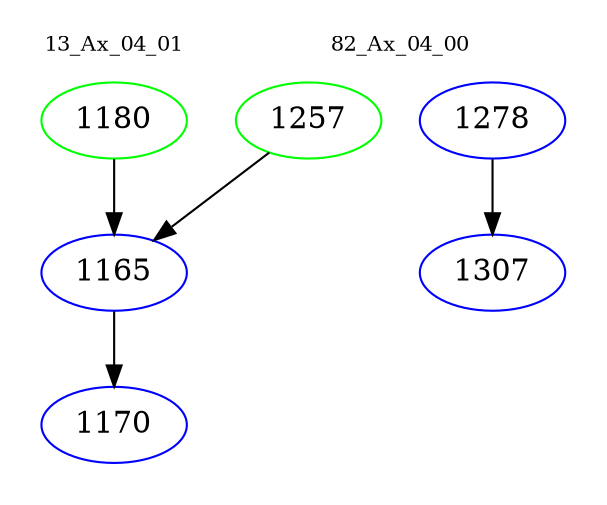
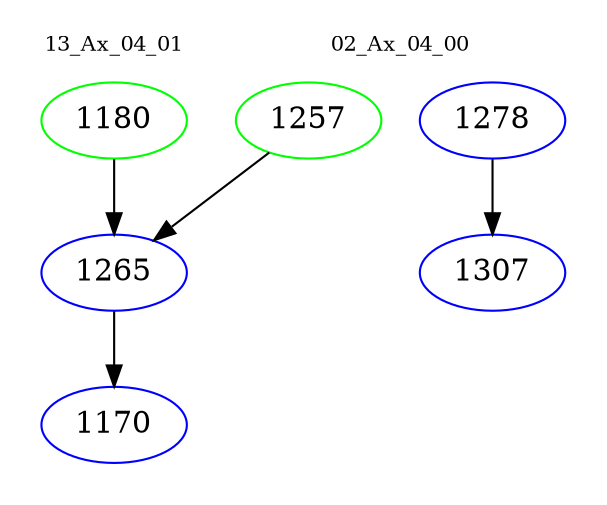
(401, 45) -> (401, 45)
(114, 273) -> (114, 273)
